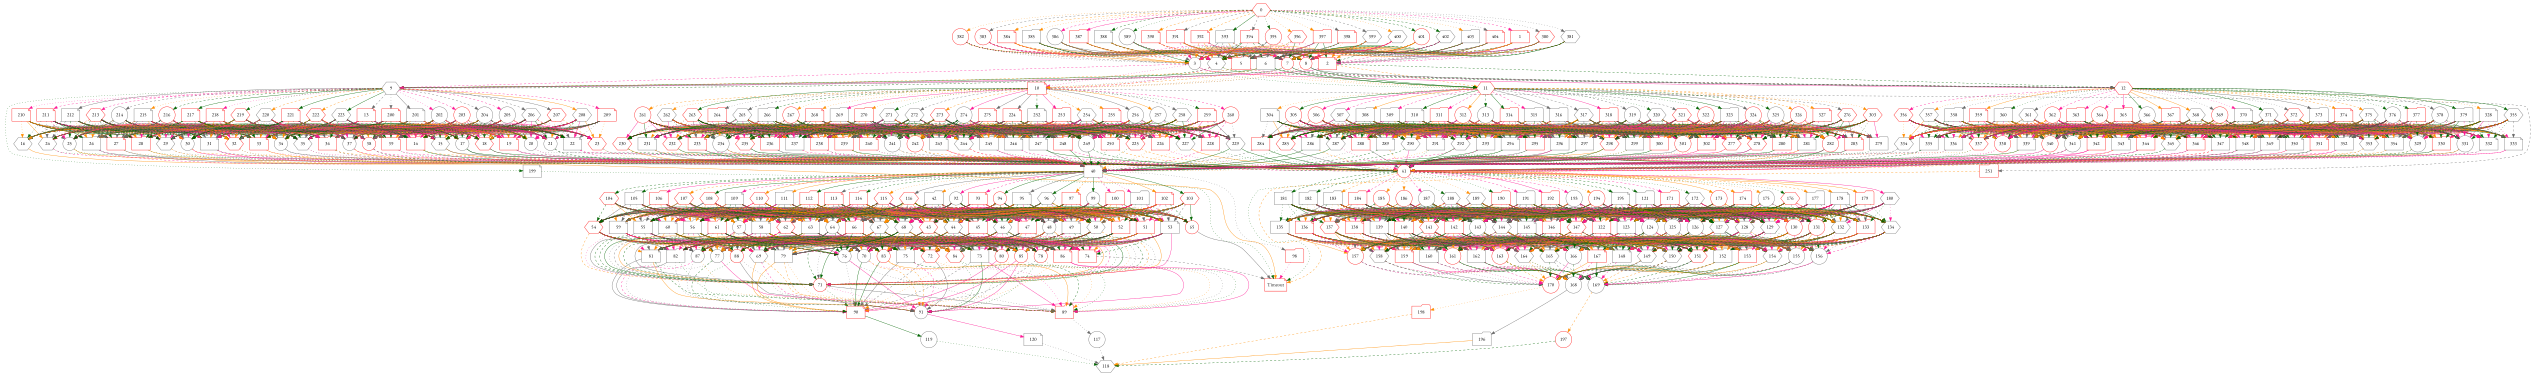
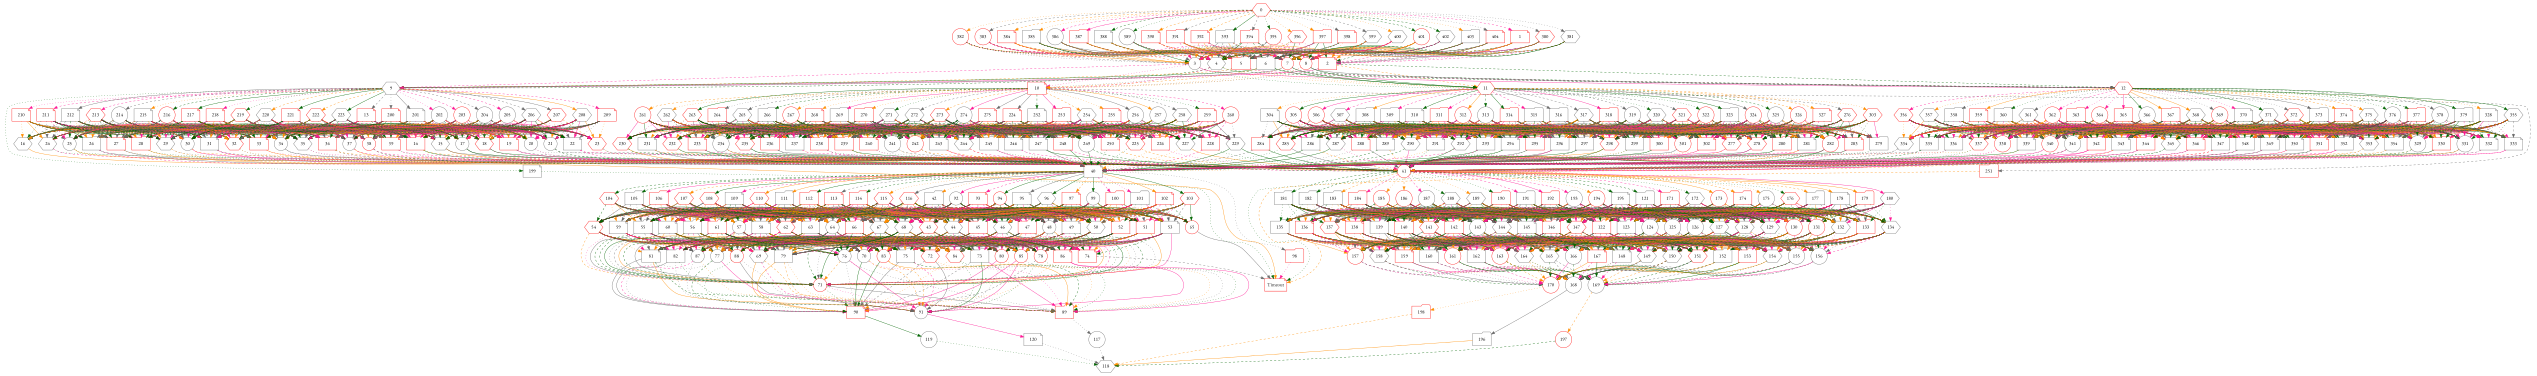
(549, 128) -> (549, 128)
(1021, 277) -> (833, 269)
